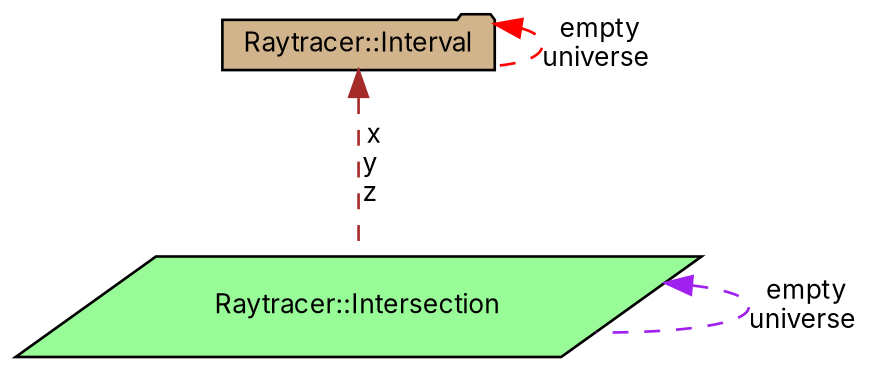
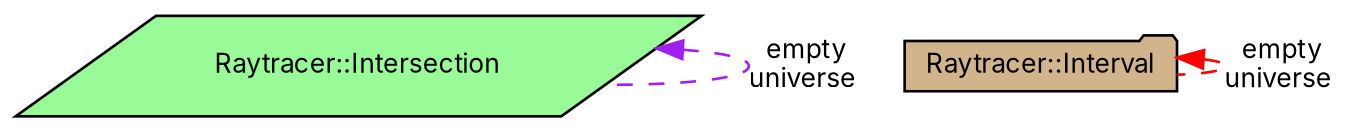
(359, 177) -> none
